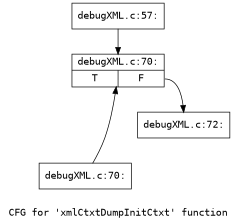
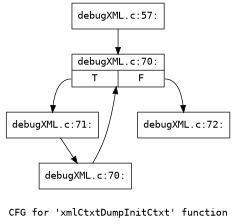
none -> (52, 125)
